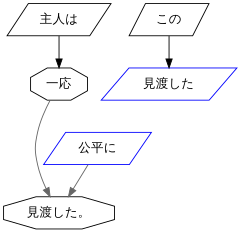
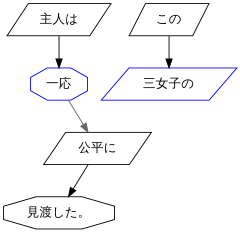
(59, 84) -> (59, 84)
(169, 84) -> (169, 84)
(36, 144) -> (76, 113)
(97, 148) -> (97, 148)
(81, 177) -> (81, 177)
